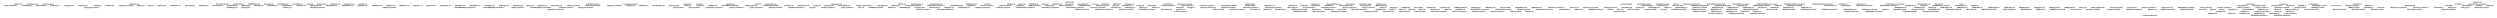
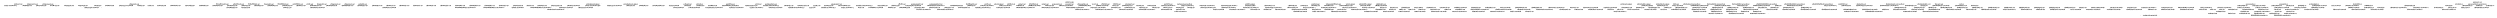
none -> (999, 4)
none -> (1168, 8)
